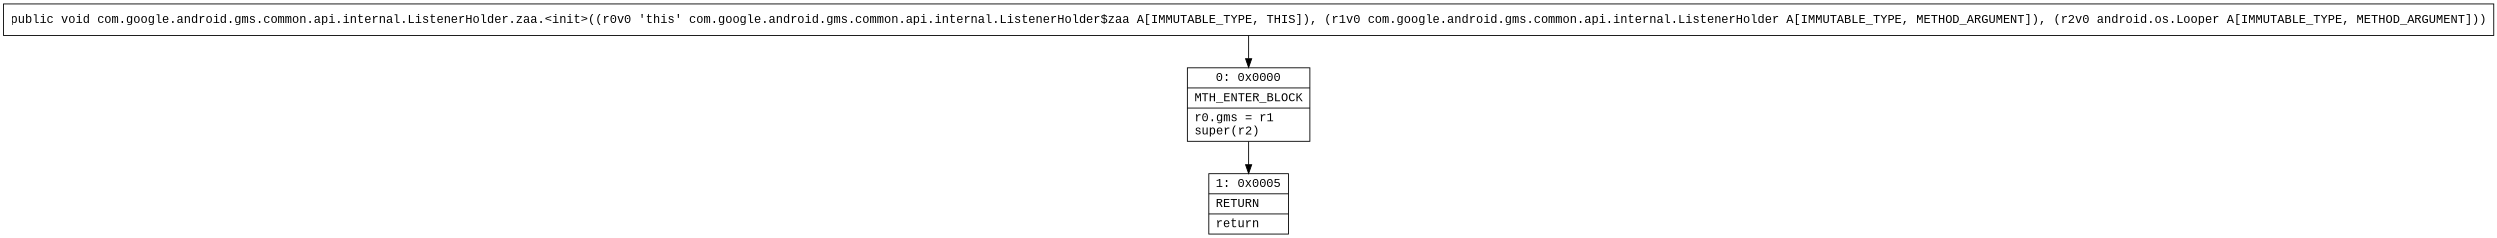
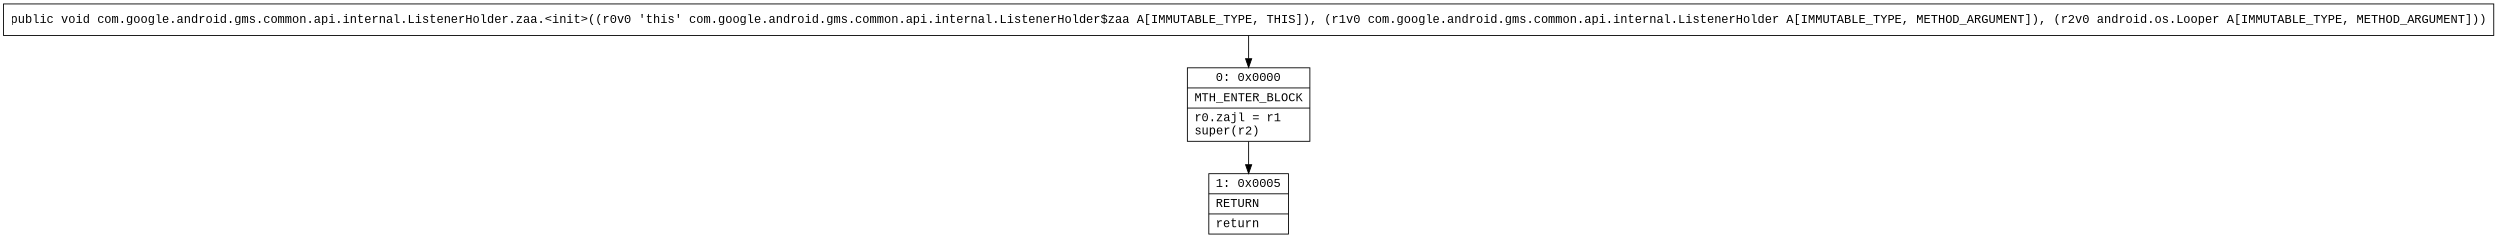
(1234, 118) -> (1238, 118)
